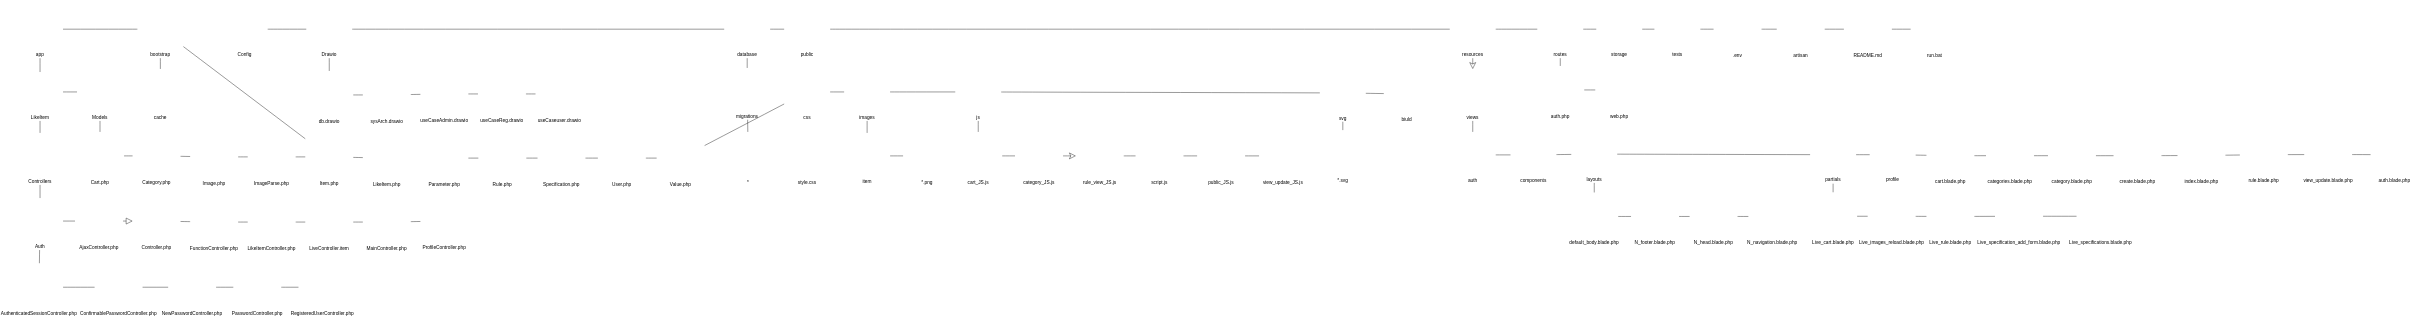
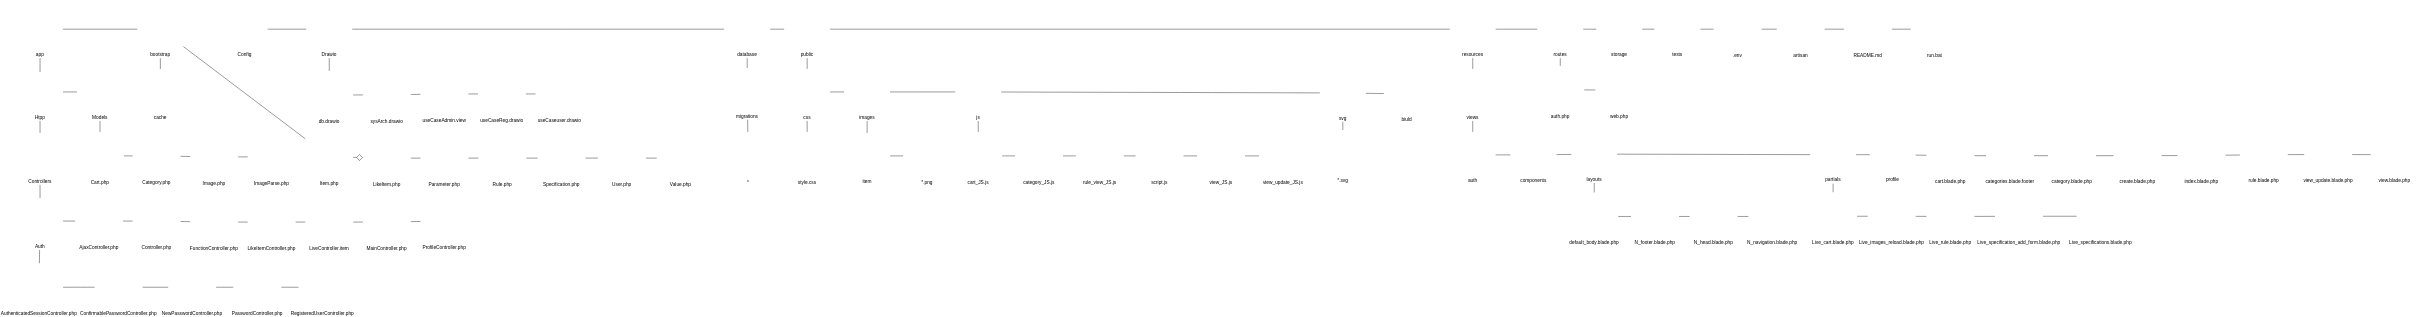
(1473, 62) -> (1473, 64)
none -> (807, 63)
(39, 117) -> (39, 117)
(444, 120) -> (444, 120)
(743, 125) -> (807, 126)
(1068, 156) -> (1071, 156)
(297, 157) -> none
(357, 158) -> (355, 158)
none -> (413, 158)
(2395, 181) -> (2395, 181)
(1221, 182) -> (1221, 182)
(2010, 182) -> (2010, 182)
(124, 221) -> (126, 221)
